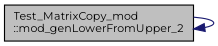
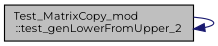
(99, 23) -> (99, 23)
